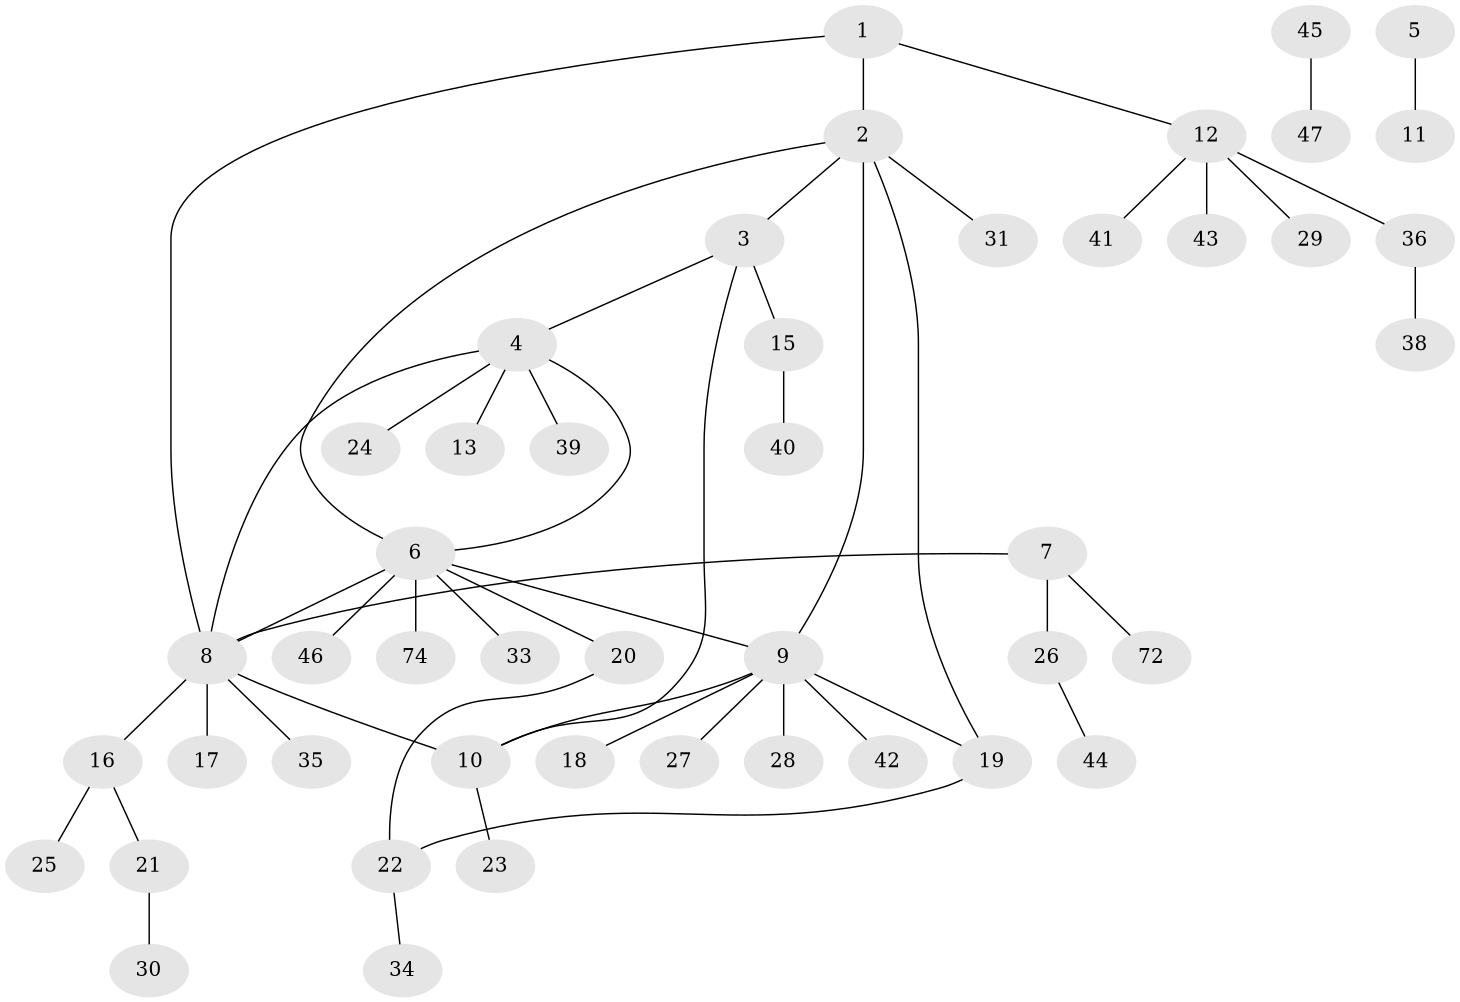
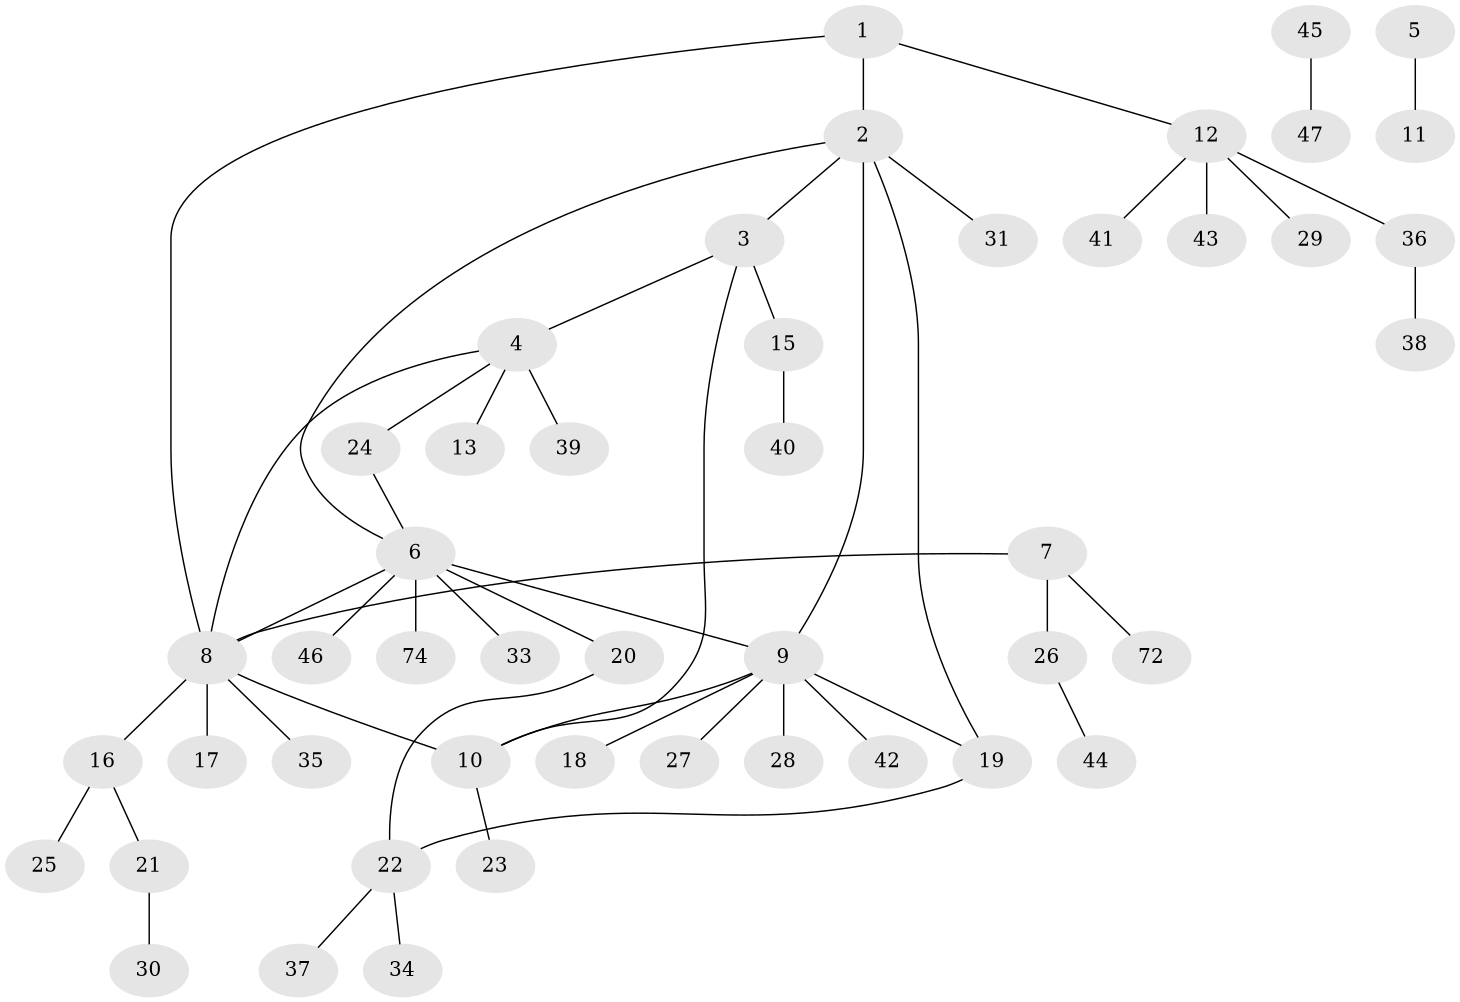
(610, 488) -> (388, 501)
none -> (298, 971)
